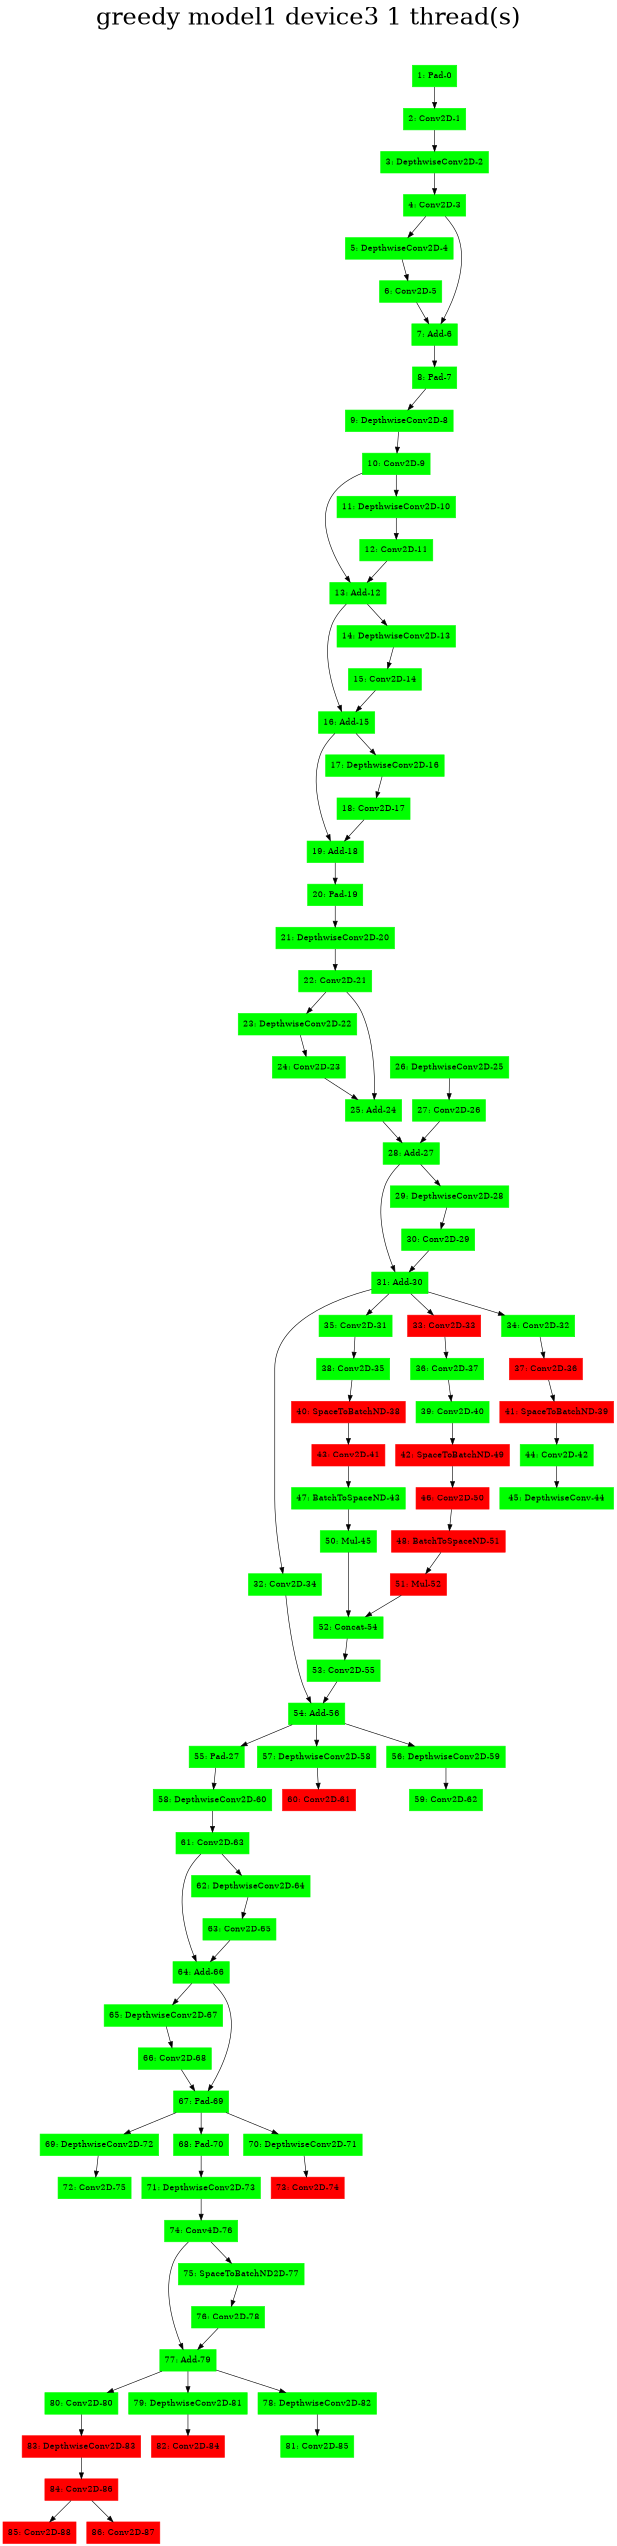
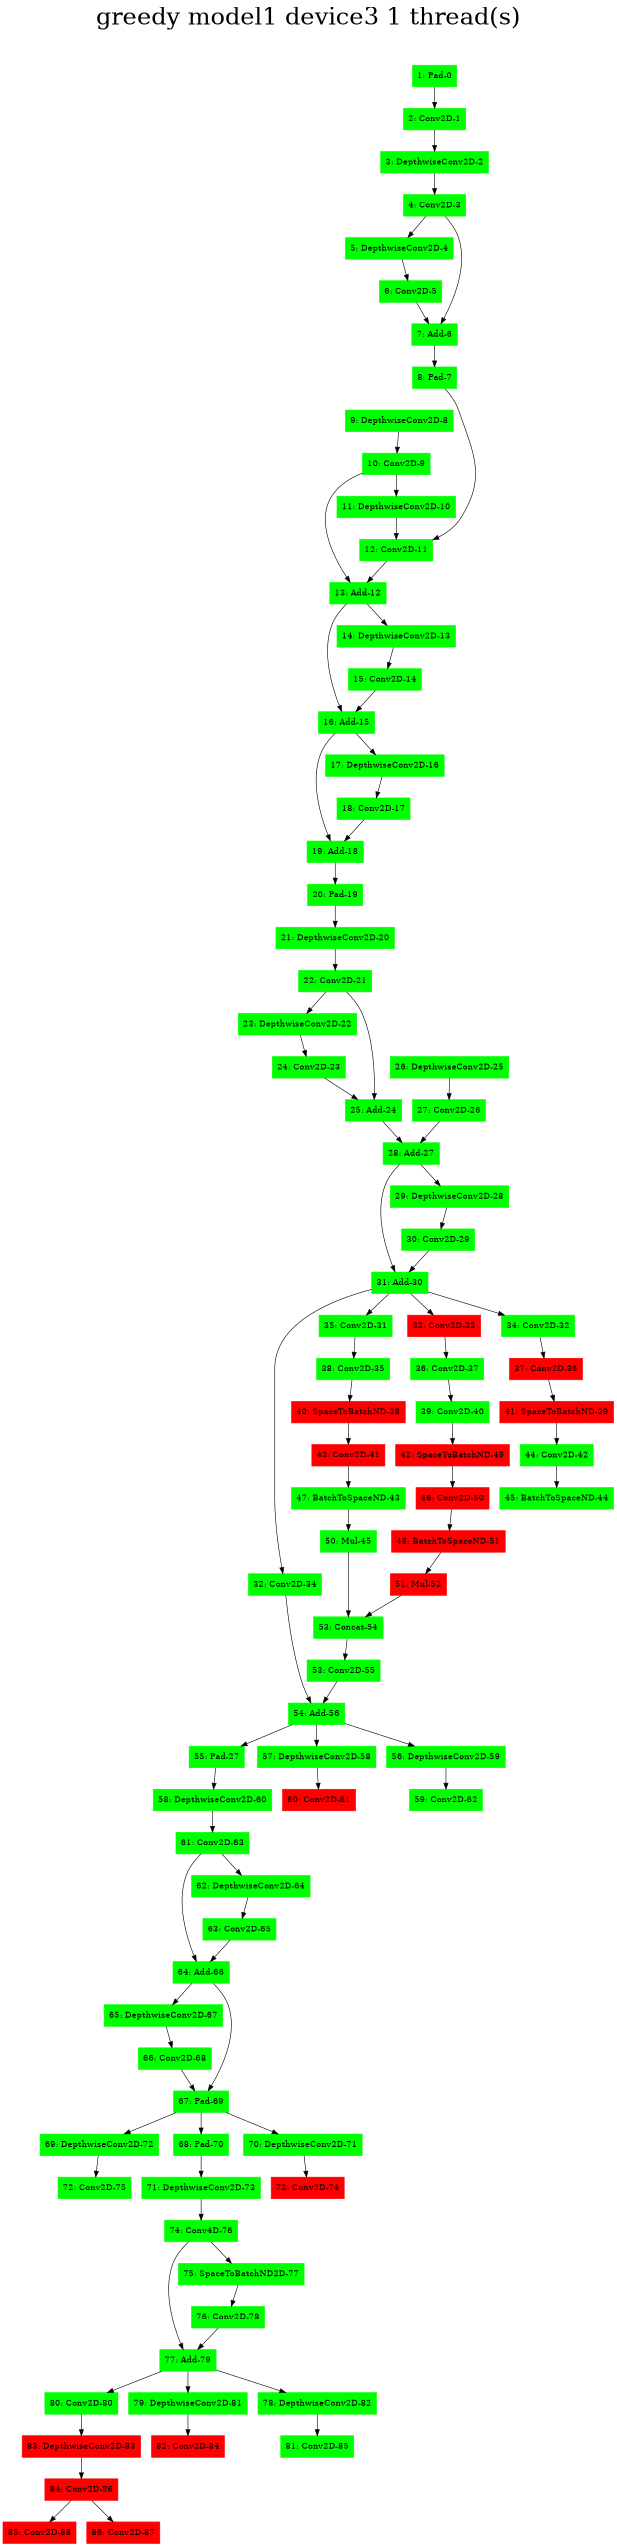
(419, 397) -> (475, 467)
(557, 1498) -> (557, 1498)
(348, 1628) -> (348, 1628)
